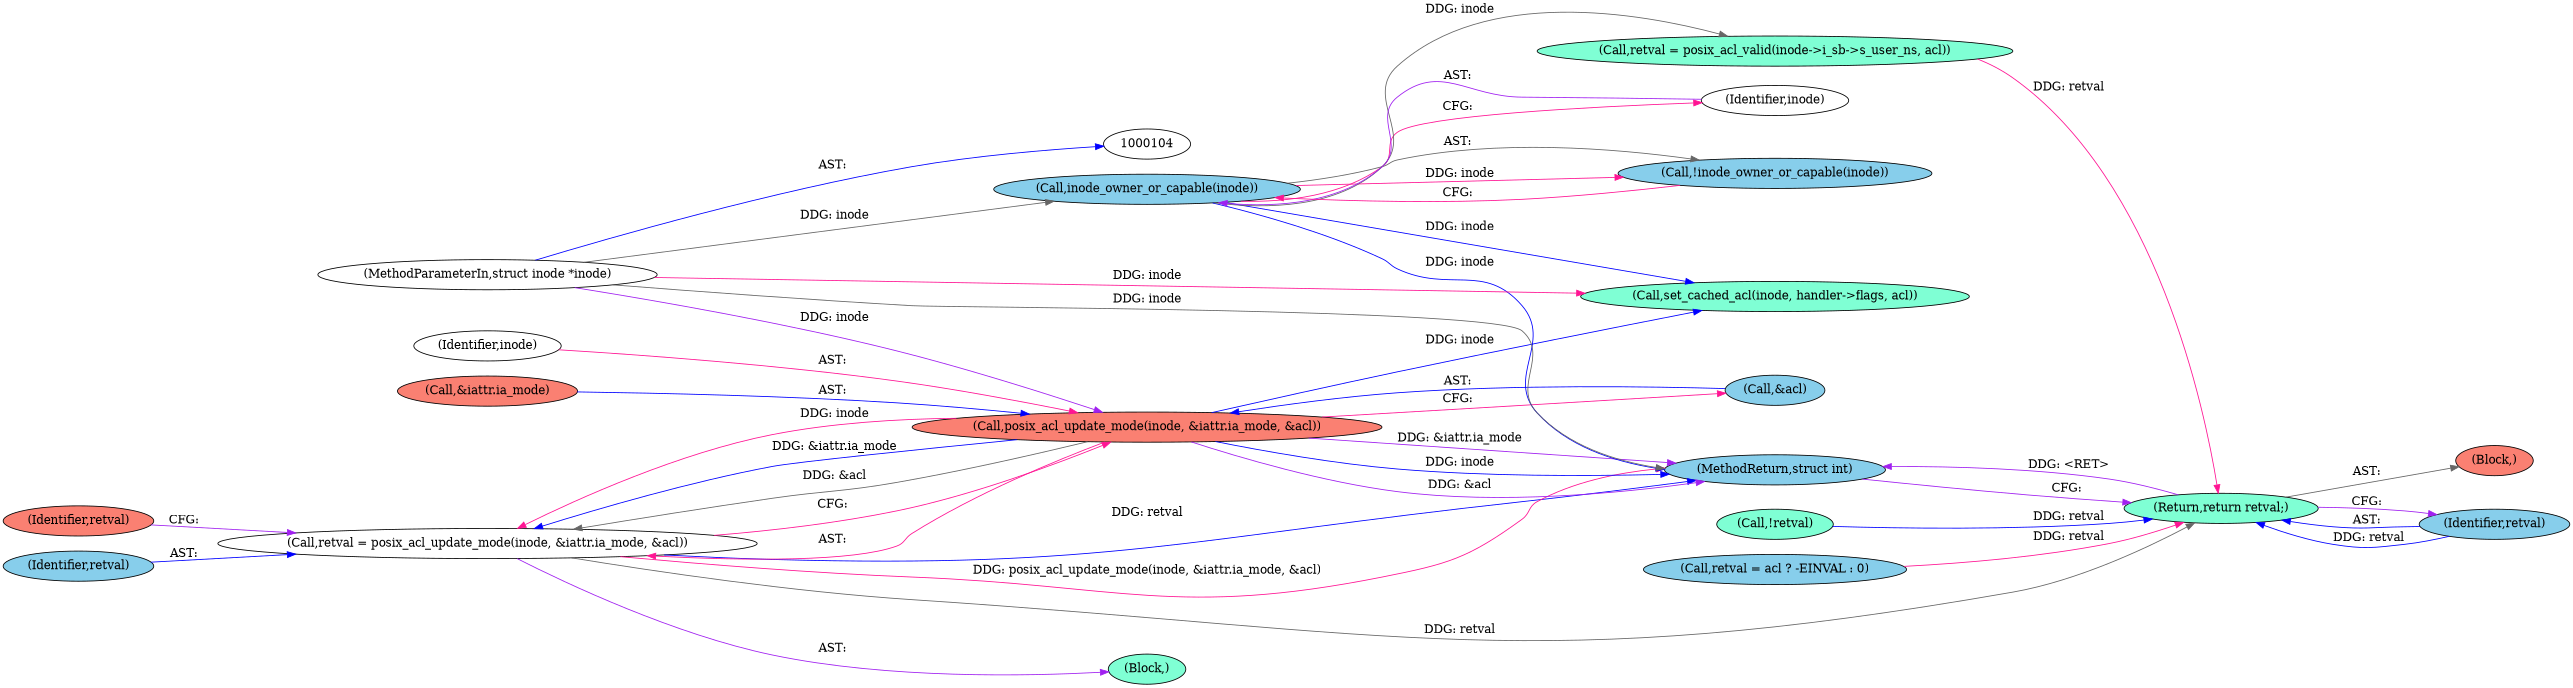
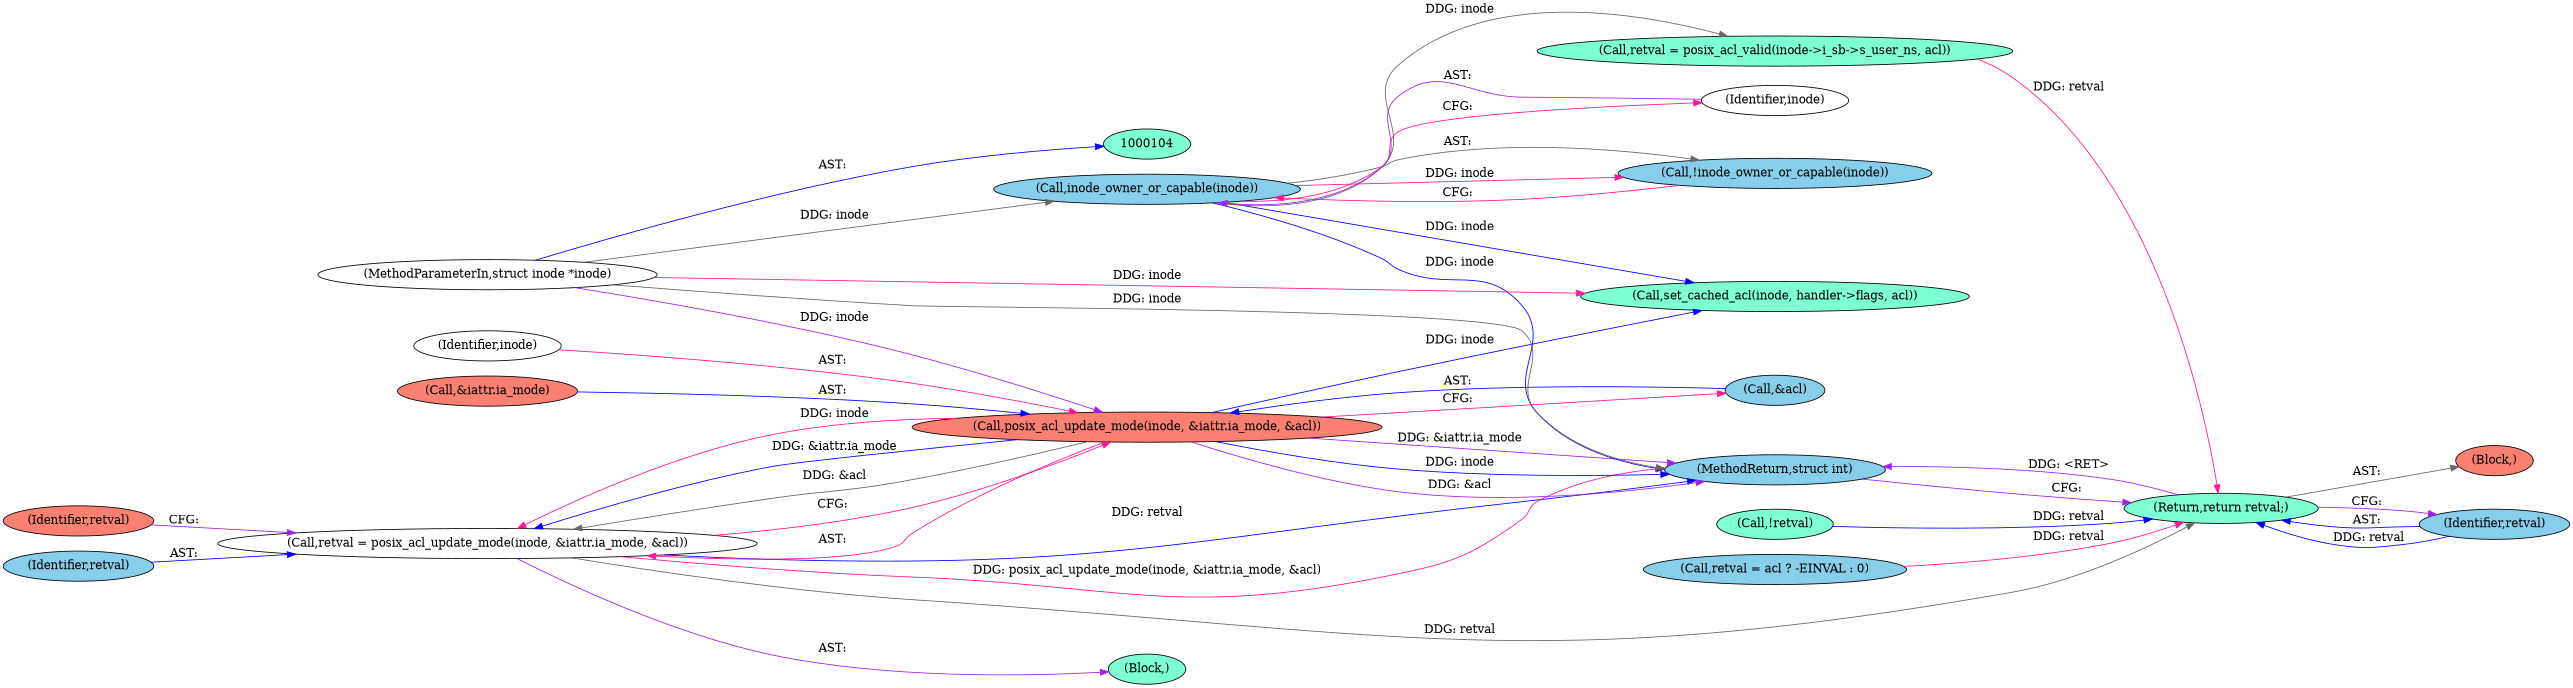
(1147, 144) -> (1147, 144)
